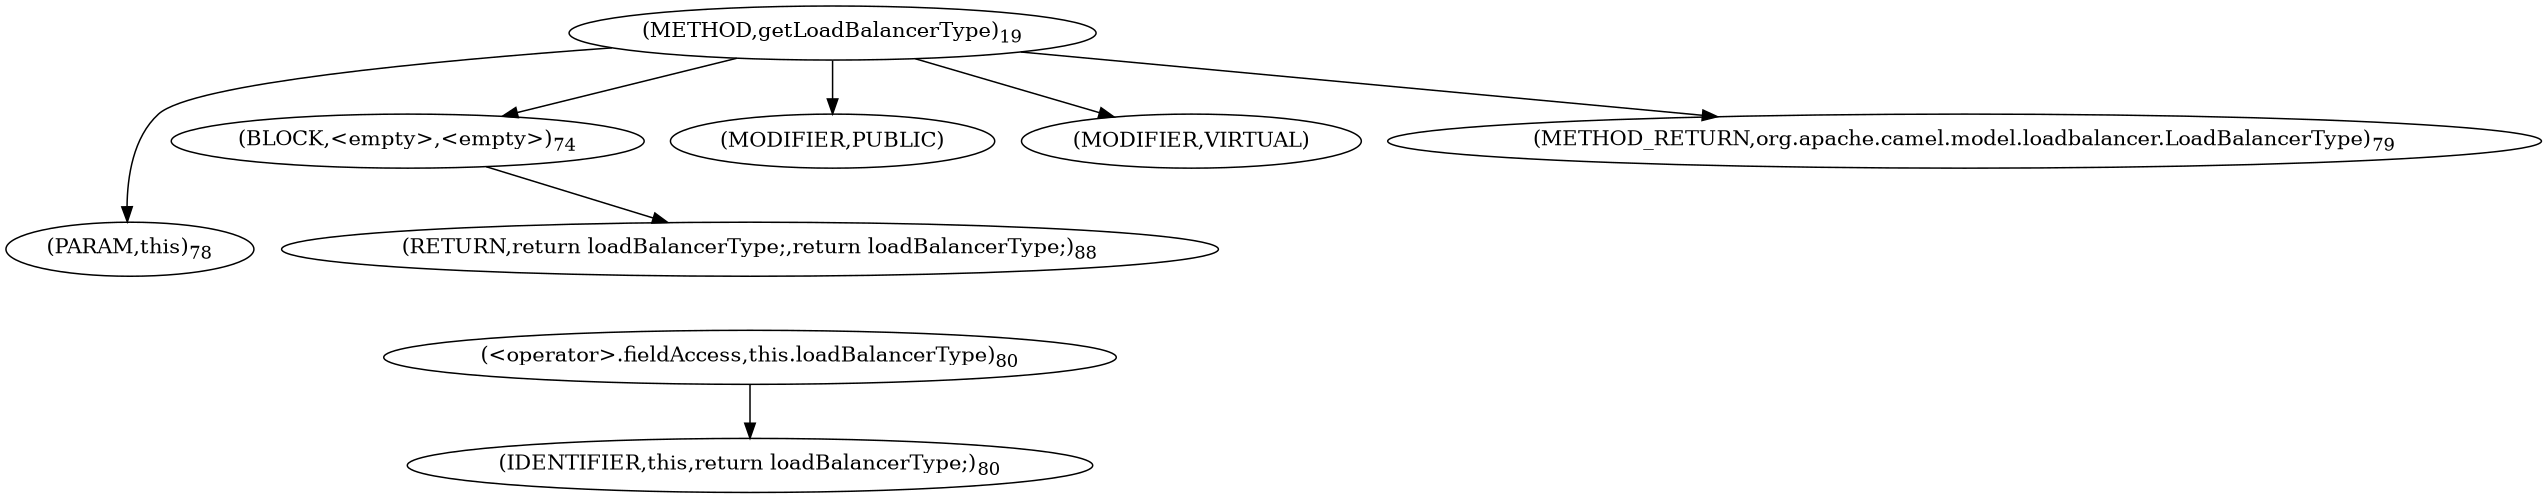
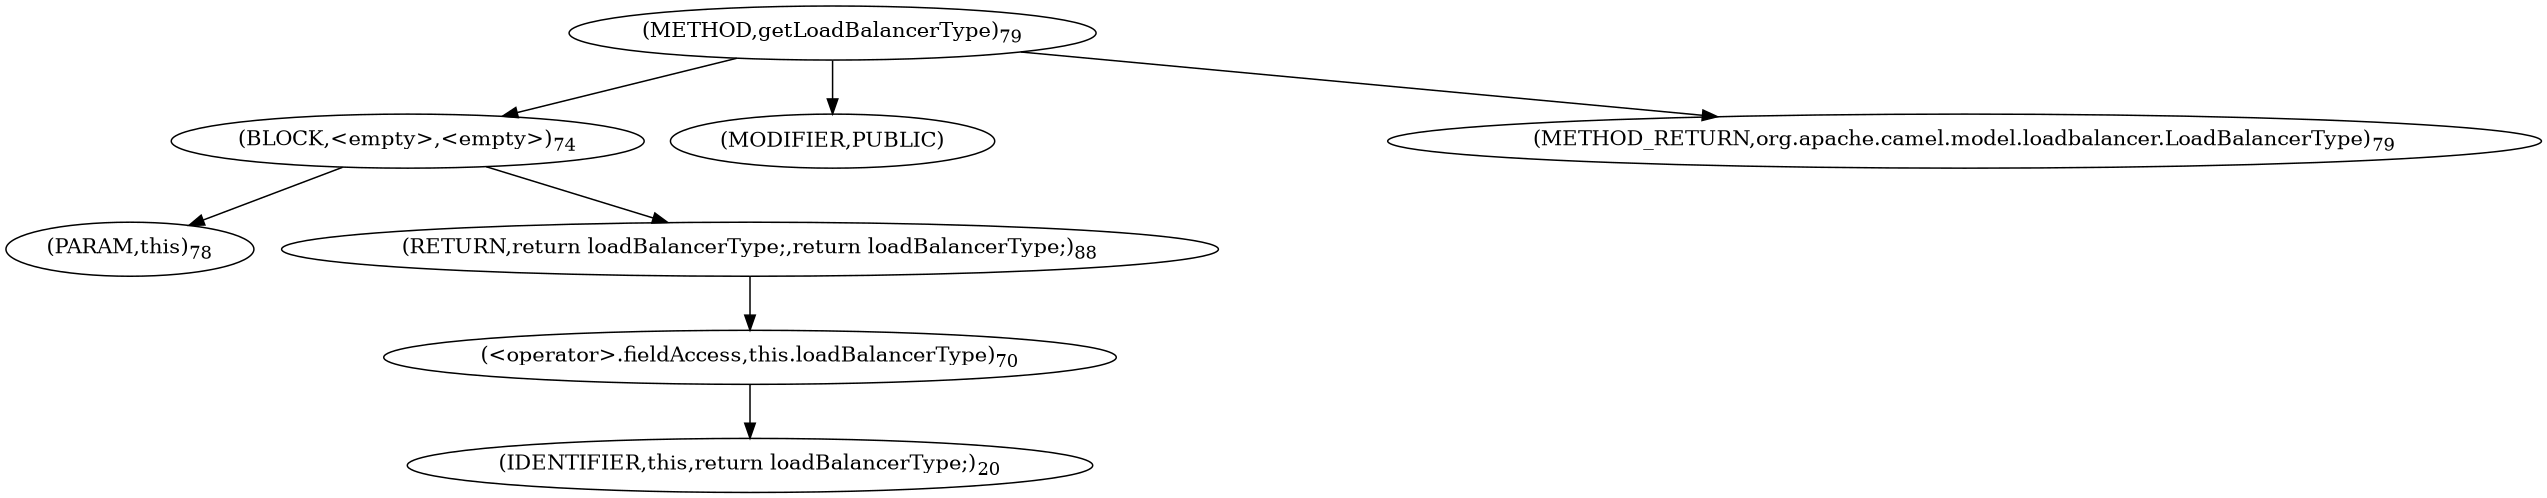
(1011, 31) -> (1011, 31)
(333, 74) -> (273, 194)
(1191, 141) -> none
none -> (750, 296)
(1007, 355) -> (1007, 355)
(989, 463) -> (989, 463)
